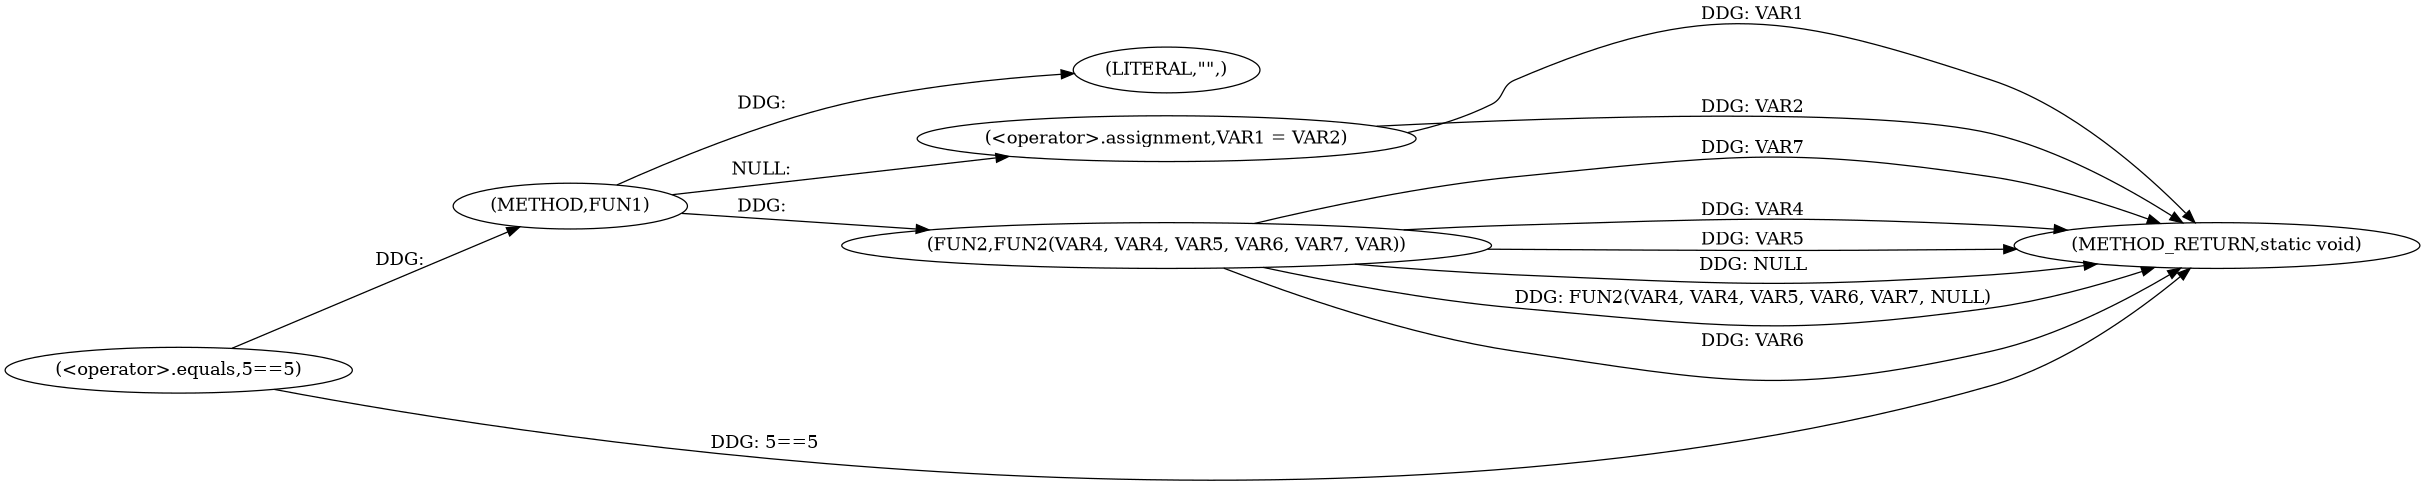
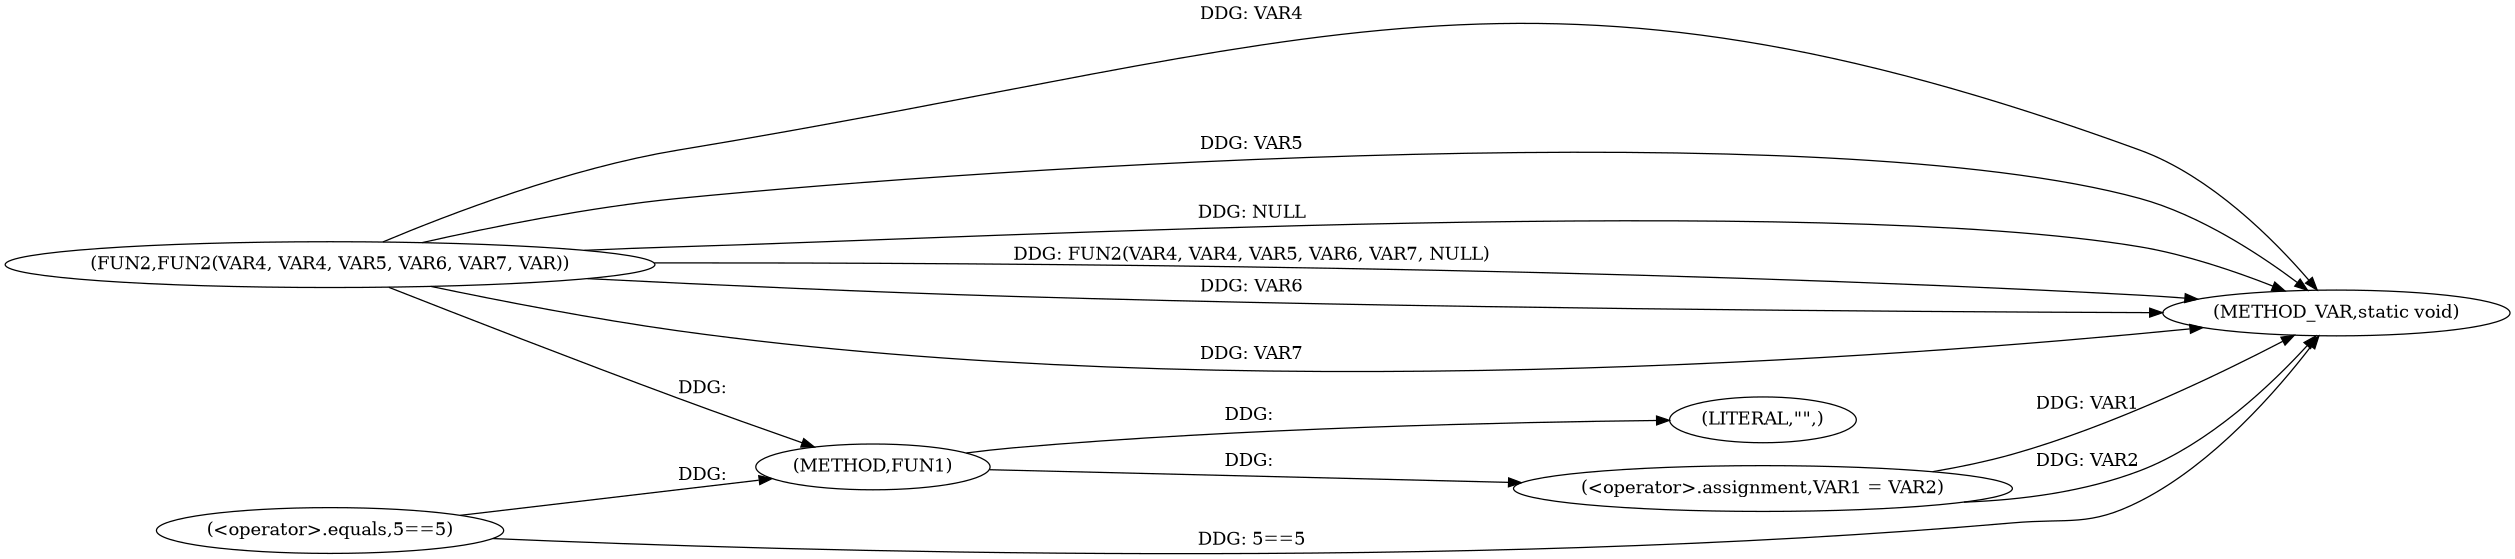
(765, 170) -> (1252, 461)
(799, 221) -> (595, 367)
(2217, 246) -> (2336, 313)
